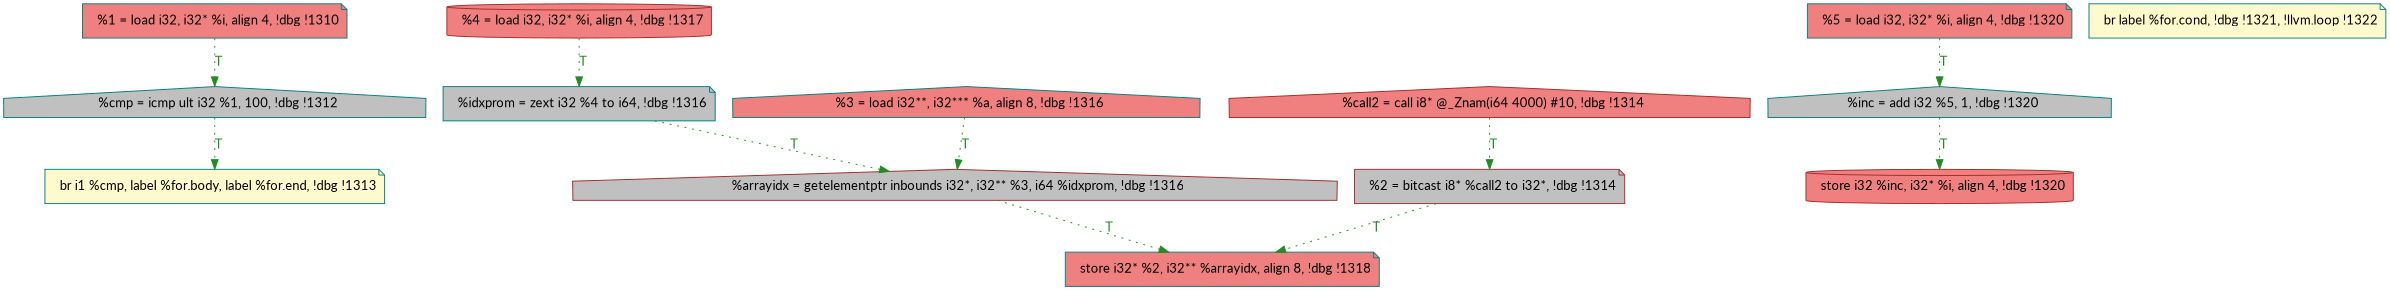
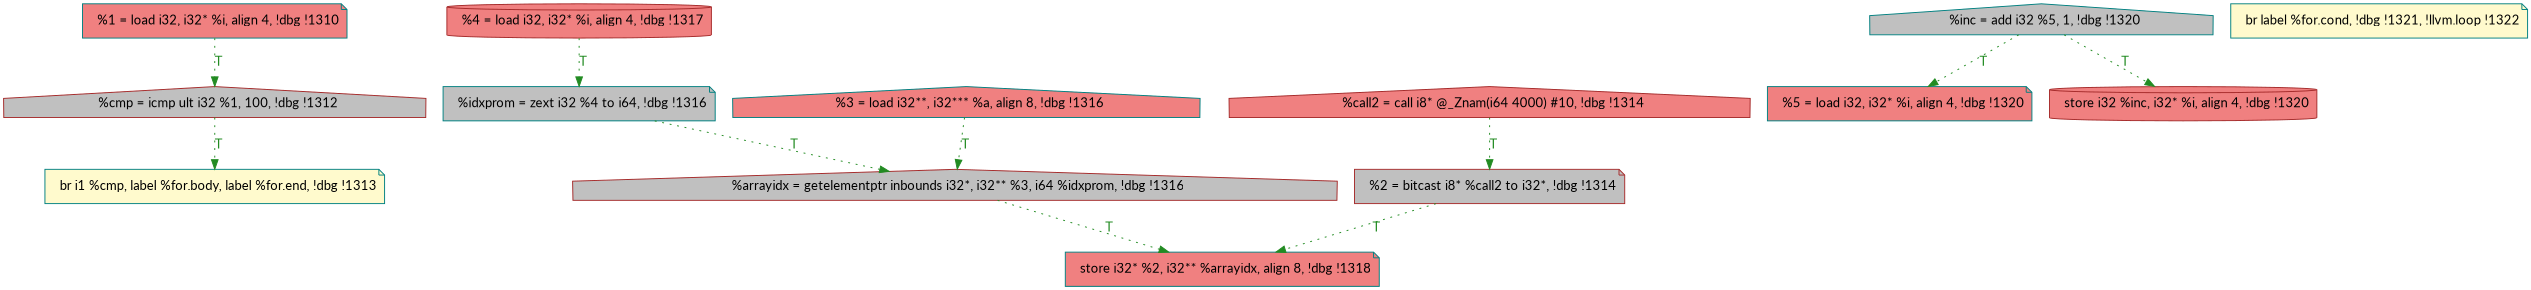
(1940, 58) -> (1978, 58)
(215, 104) -> (215, 104)
